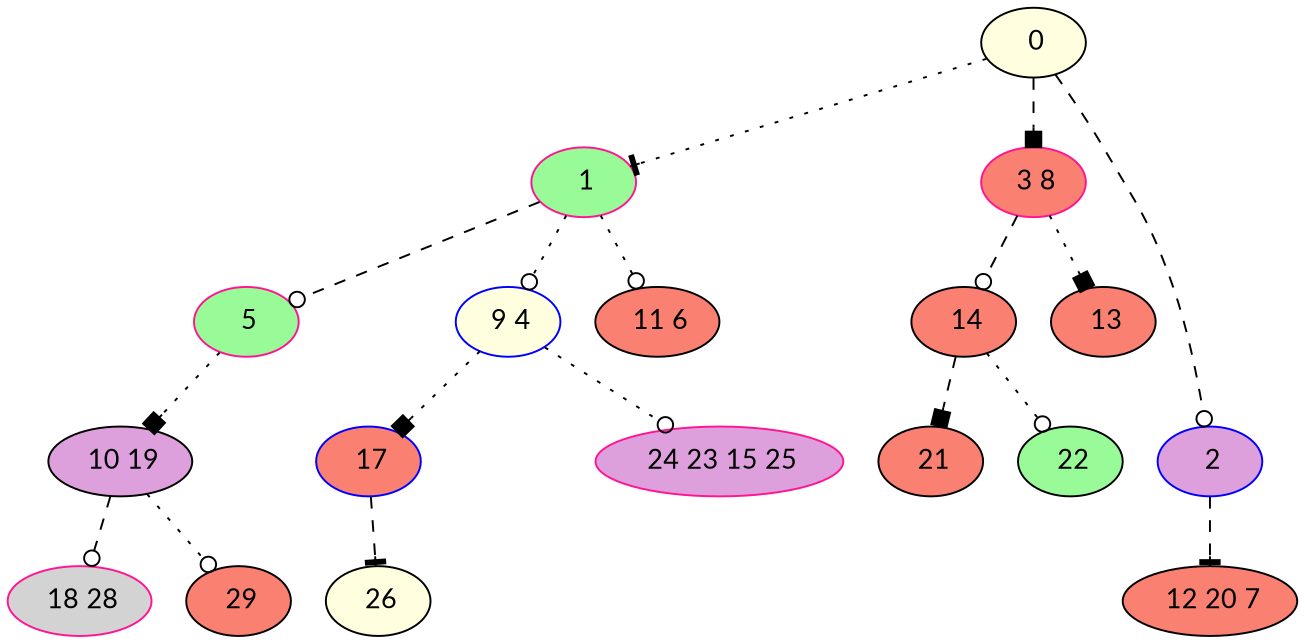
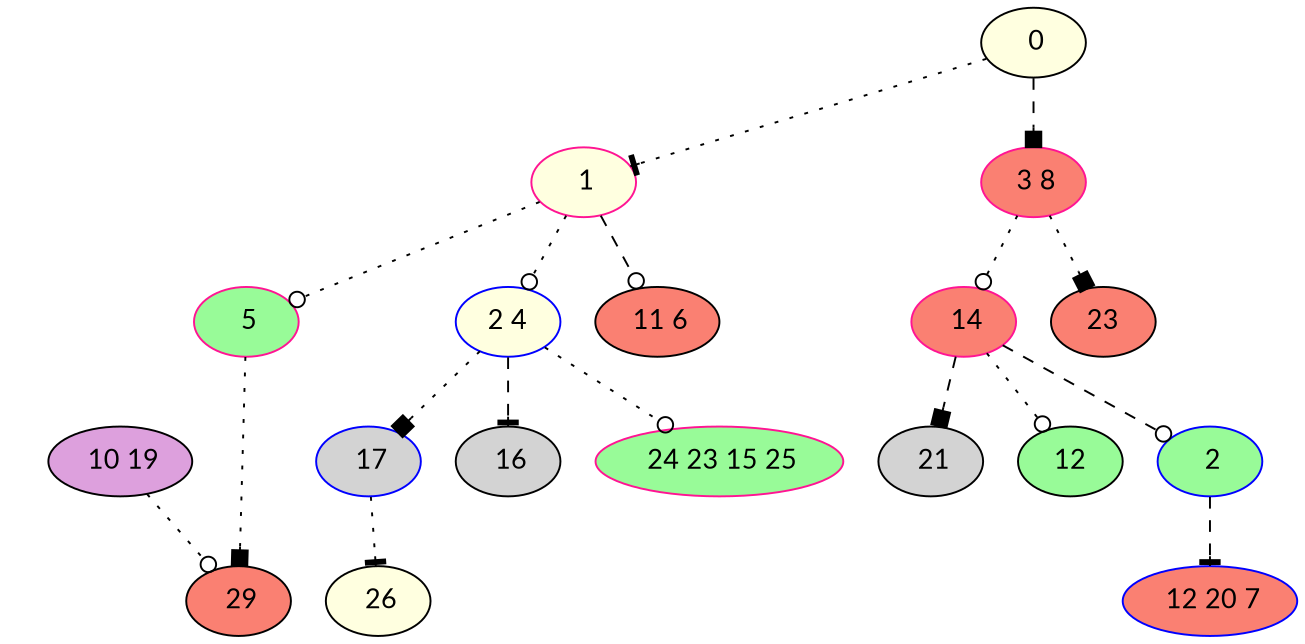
(584, 182) -> (584, 182)
(1152, 233) -> (1080, 388)
(617, 245) -> (617, 245)
(1002, 245) -> (1002, 245)
(422, 249) -> (422, 249)
(508, 322) -> (508, 322)
(964, 322) -> (964, 322)
(1103, 322) -> (1103, 322)
(191, 383) -> (243, 452)
(368, 461) -> (368, 461)
none -> (508, 461)
(719, 461) -> (719, 461)
(931, 461) -> (931, 461)
(1070, 461) -> (1070, 461)
(1210, 461) -> (1210, 461)
(373, 527) -> (373, 527)
(80, 601) -> none
(1210, 601) -> (1210, 601)
